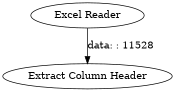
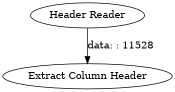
(88, 15) -> (88, 15)
